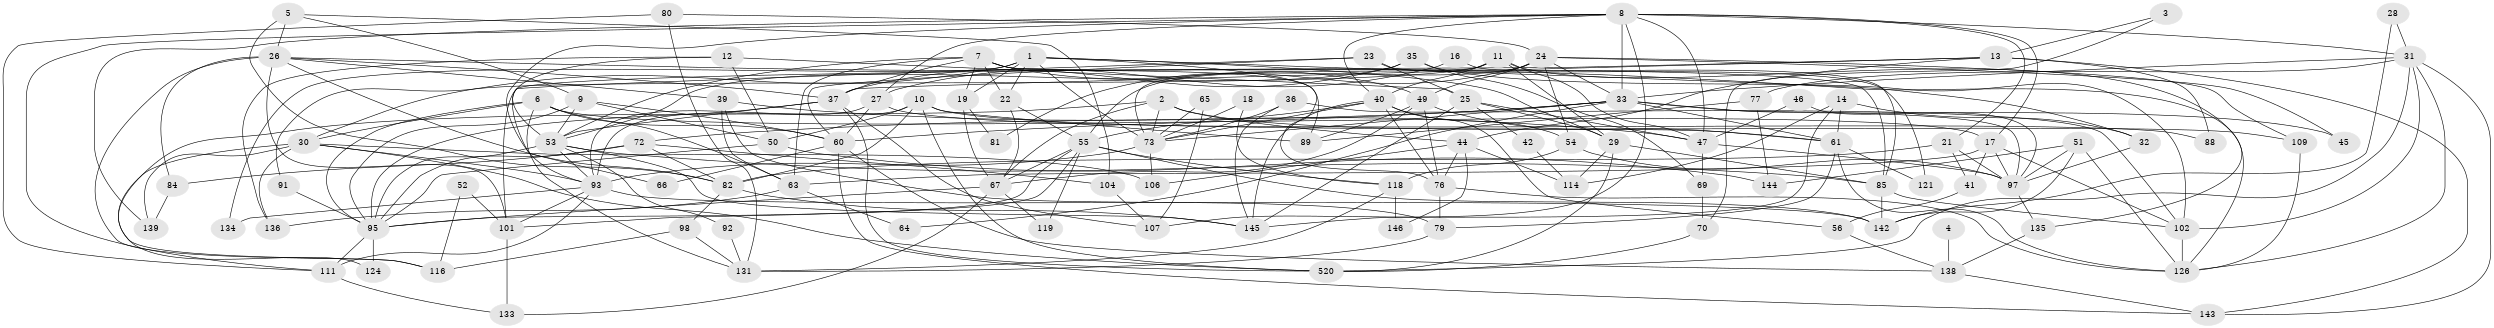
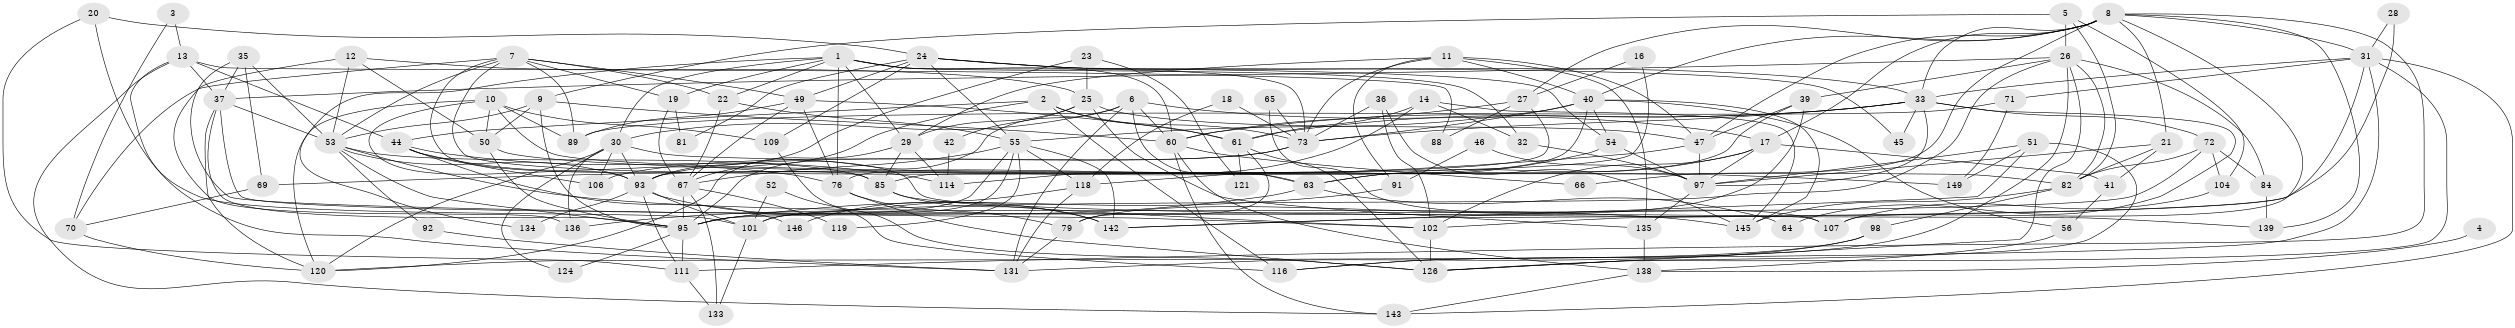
(667, 14) -> (94, 14)
(1056, 71) -> (1029, 68)
(904, 74) -> (258, 80)
(1756, 100) -> (2010, 100)
(1765, 116) -> (1442, 163)
(1326, 184) -> (1345, 210)
(1770, 186) -> (1955, 186)
(1326, 272) -> (318, 272)
